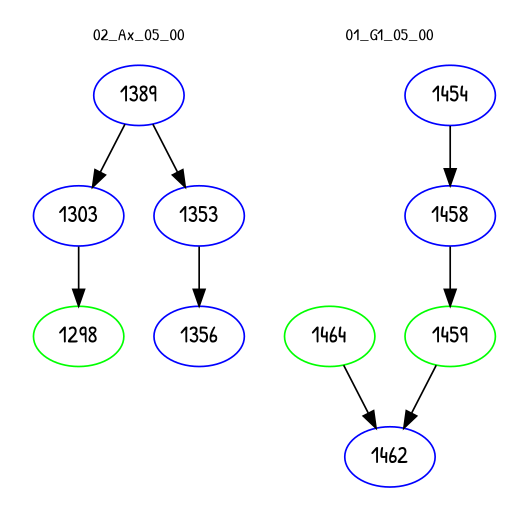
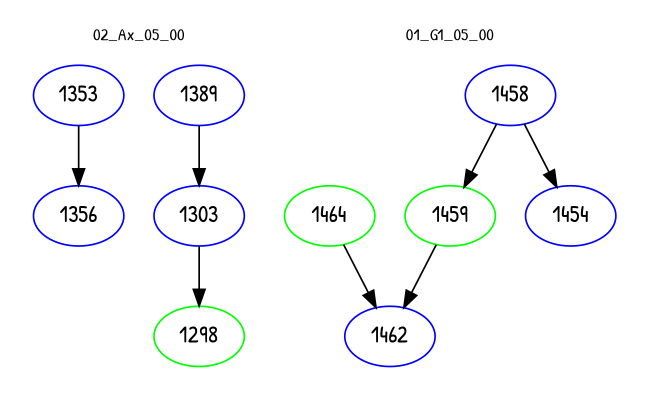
(450, 147) -> (537, 148)
(165, 148) -> none
